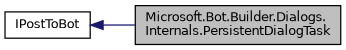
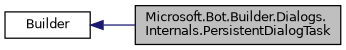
(48, 25) -> (48, 25)
